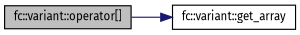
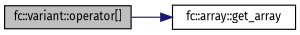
(234, 17) -> (234, 17)
